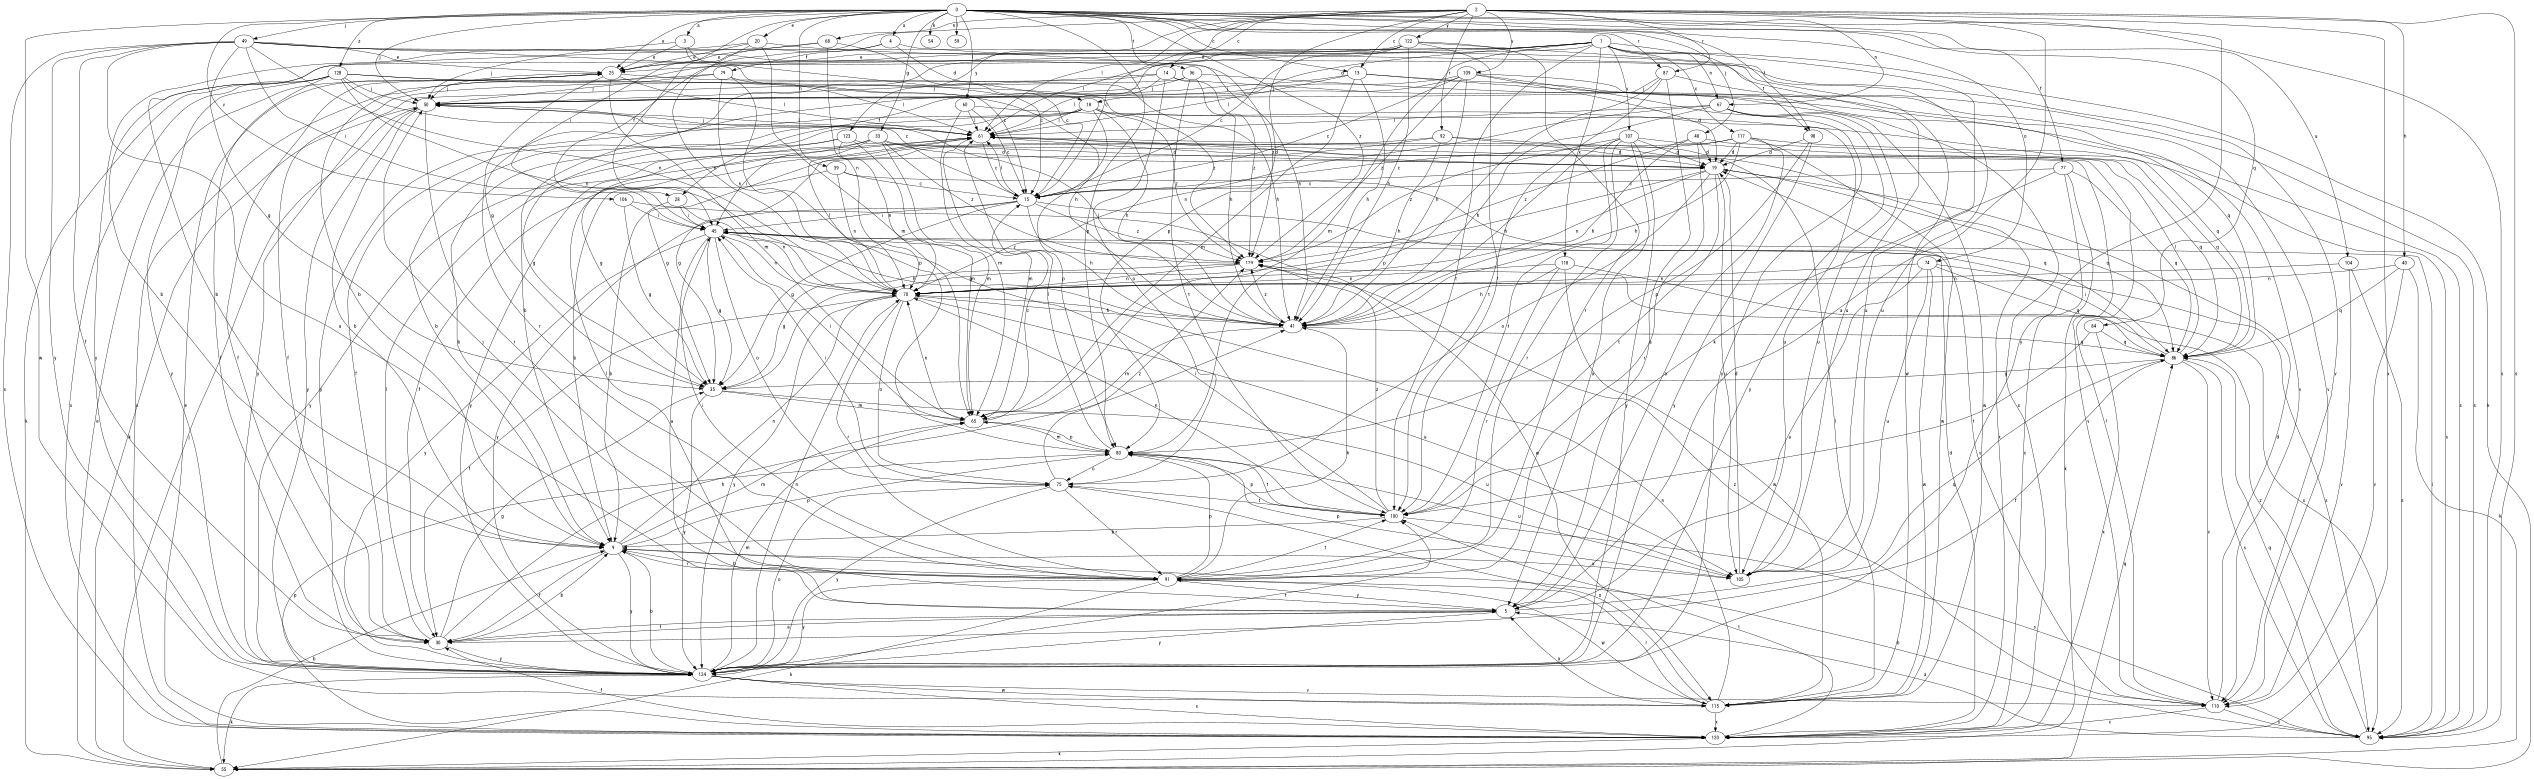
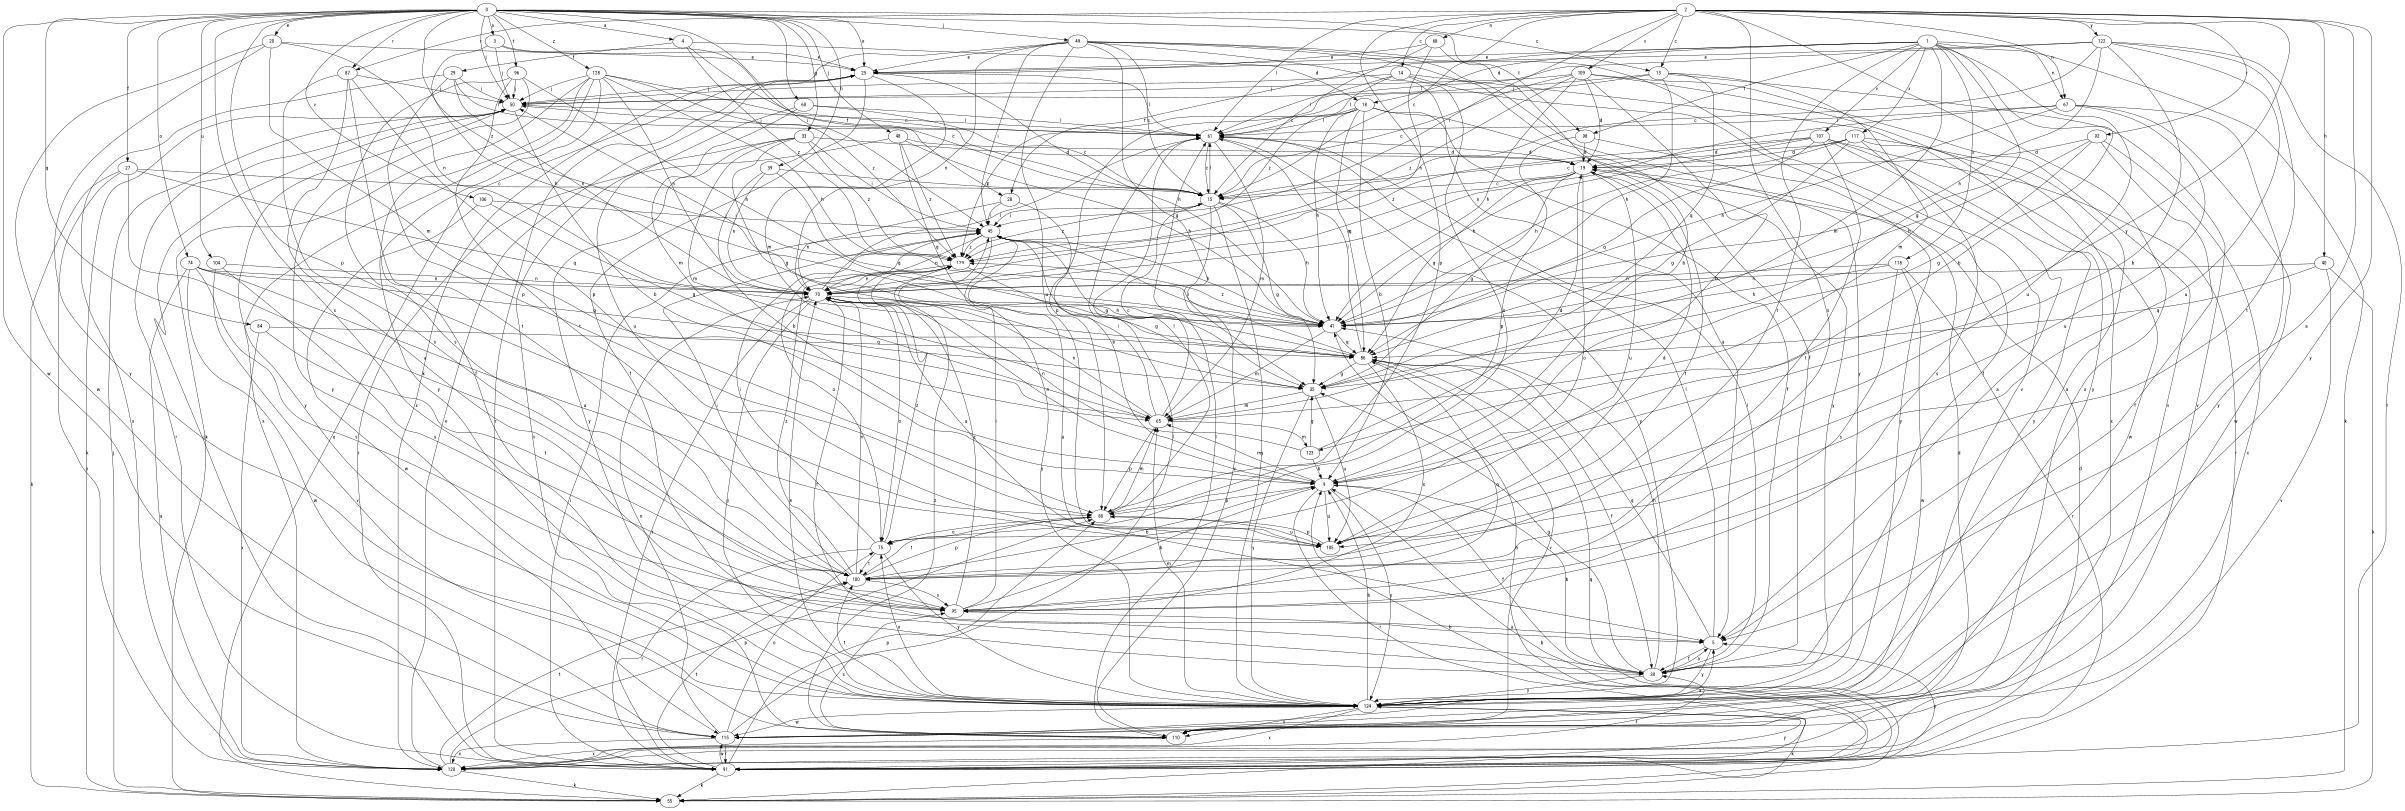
(931, 41) -> none
(957, 41) -> none
(961, 252) -> (1239, 424)
(1766, 490) -> (176, 613)
